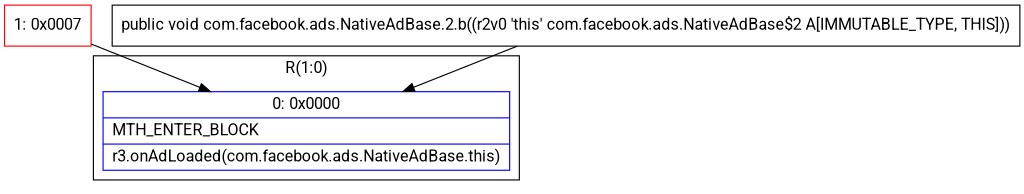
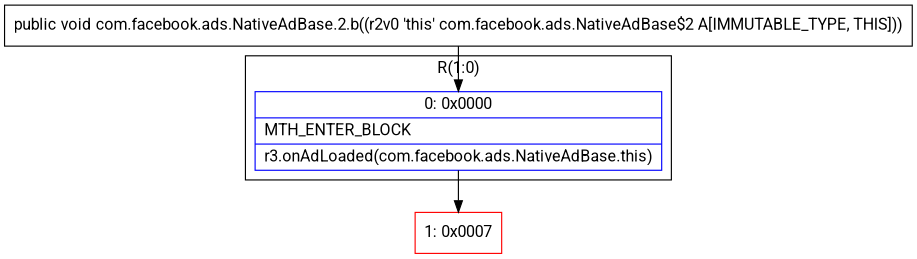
(146, 66) -> (458, 187)
